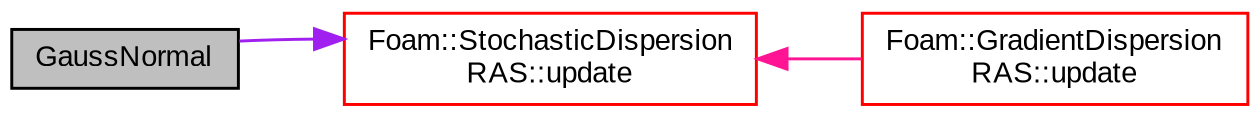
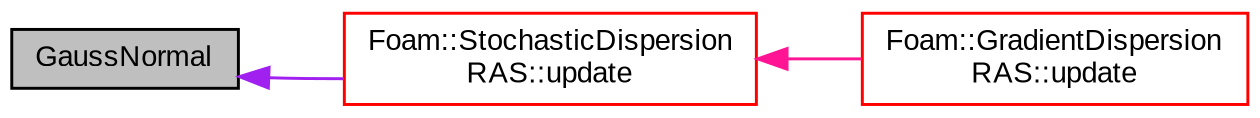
(277, 40) -> (306, 79)
